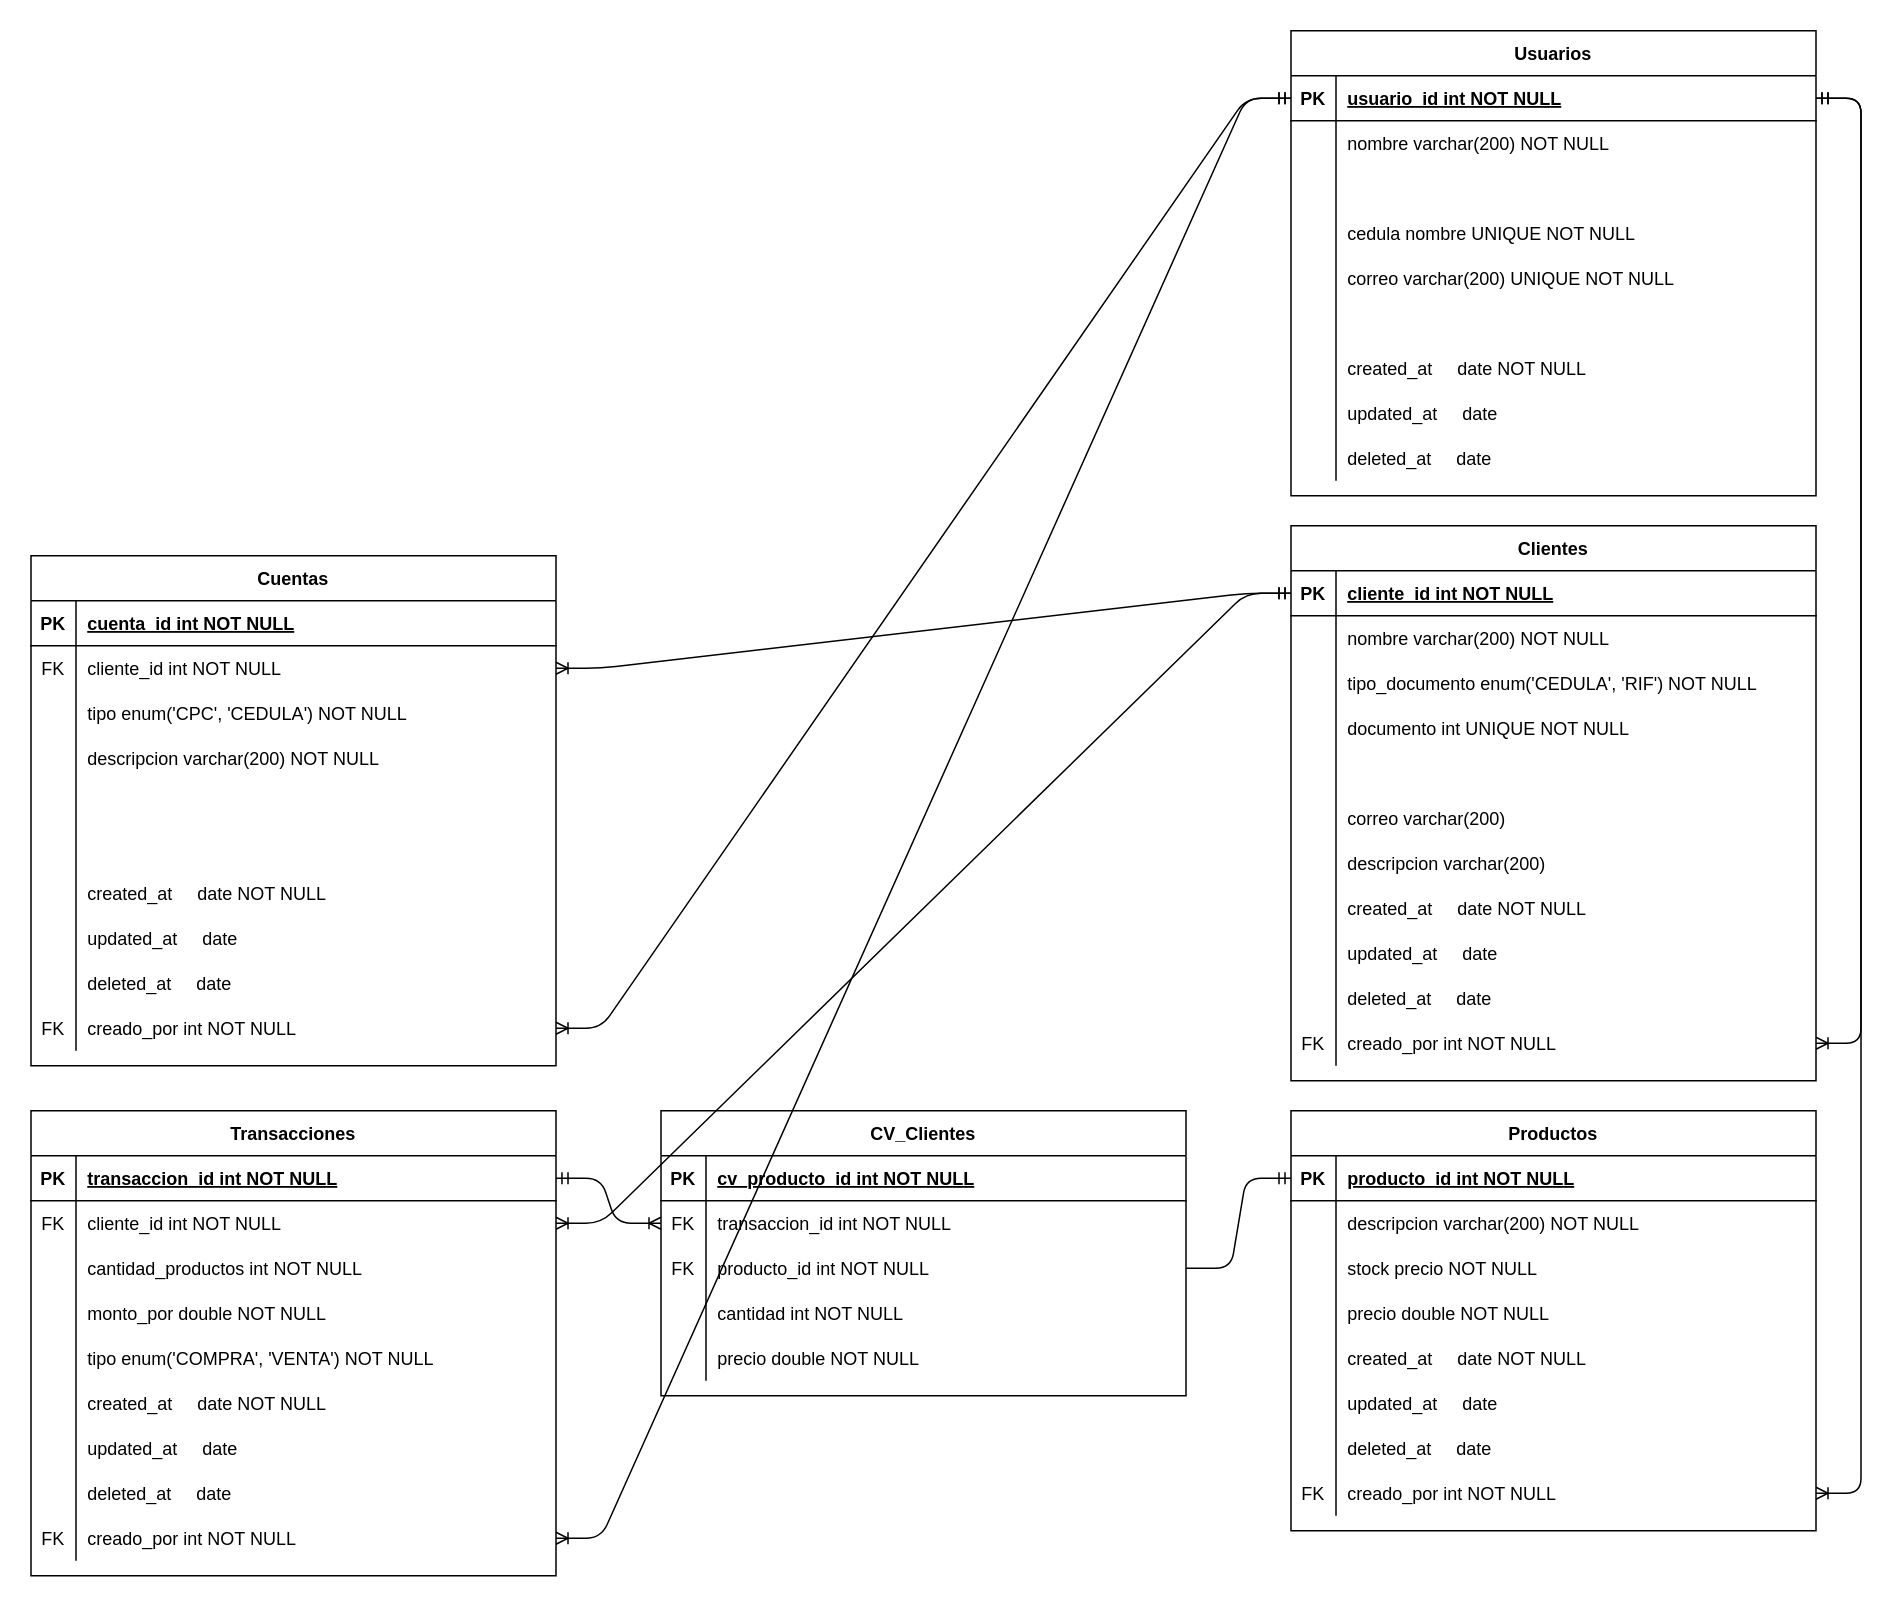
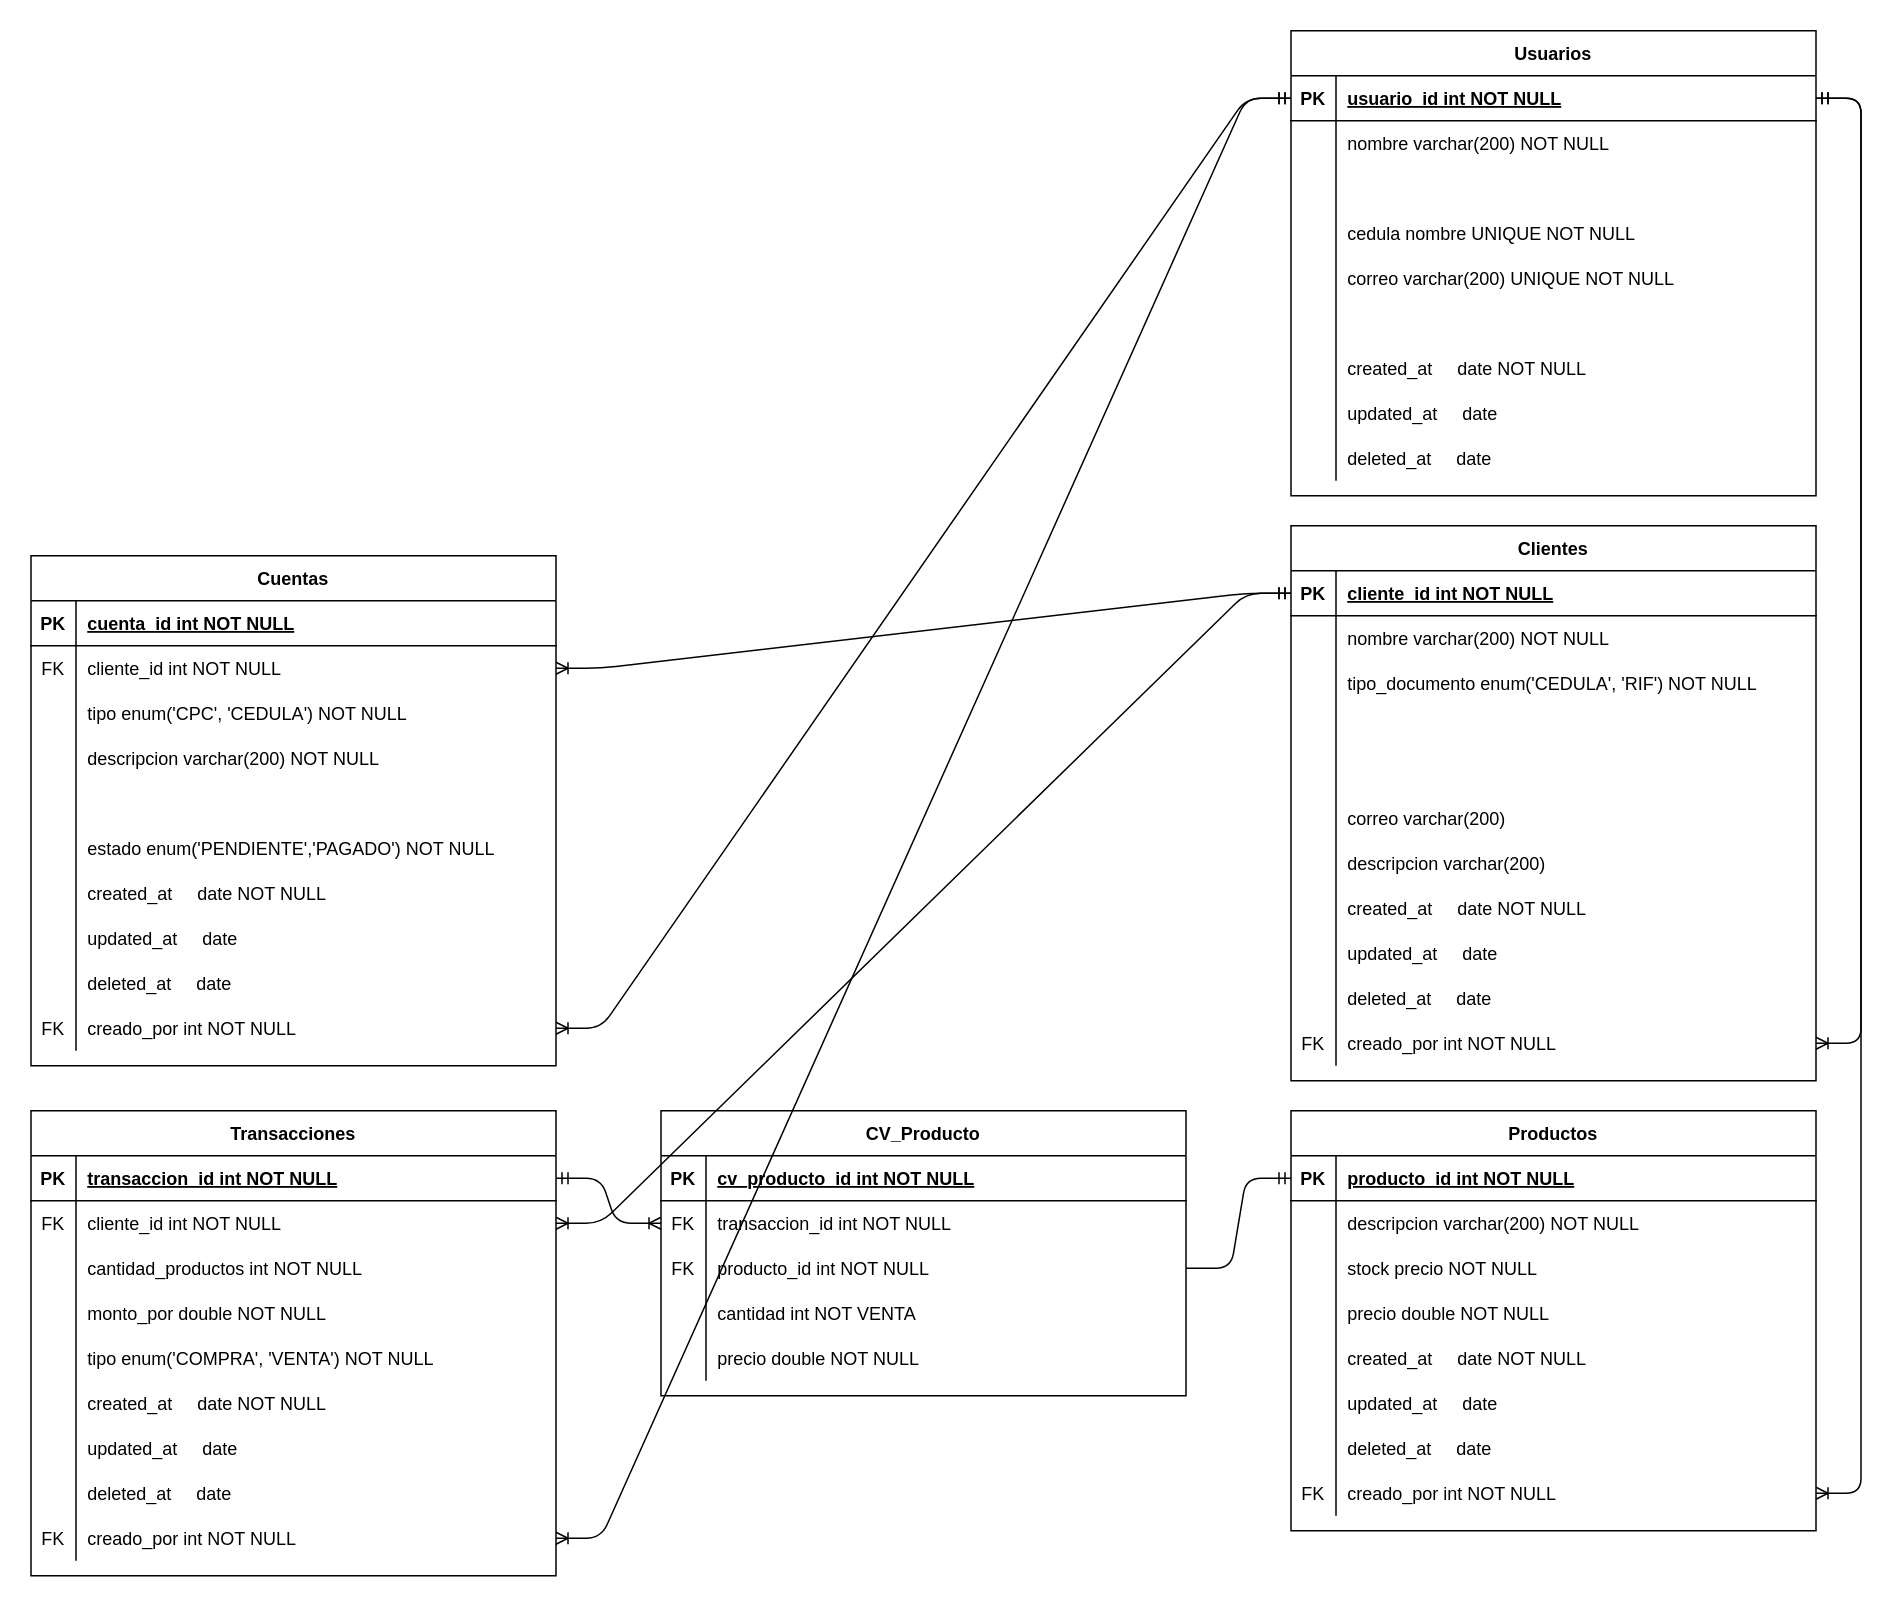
(1576, 728) -> none
none -> (316, 848)
(923, 1134) -> (923, 1134)
(811, 1314) -> (816, 1314)
